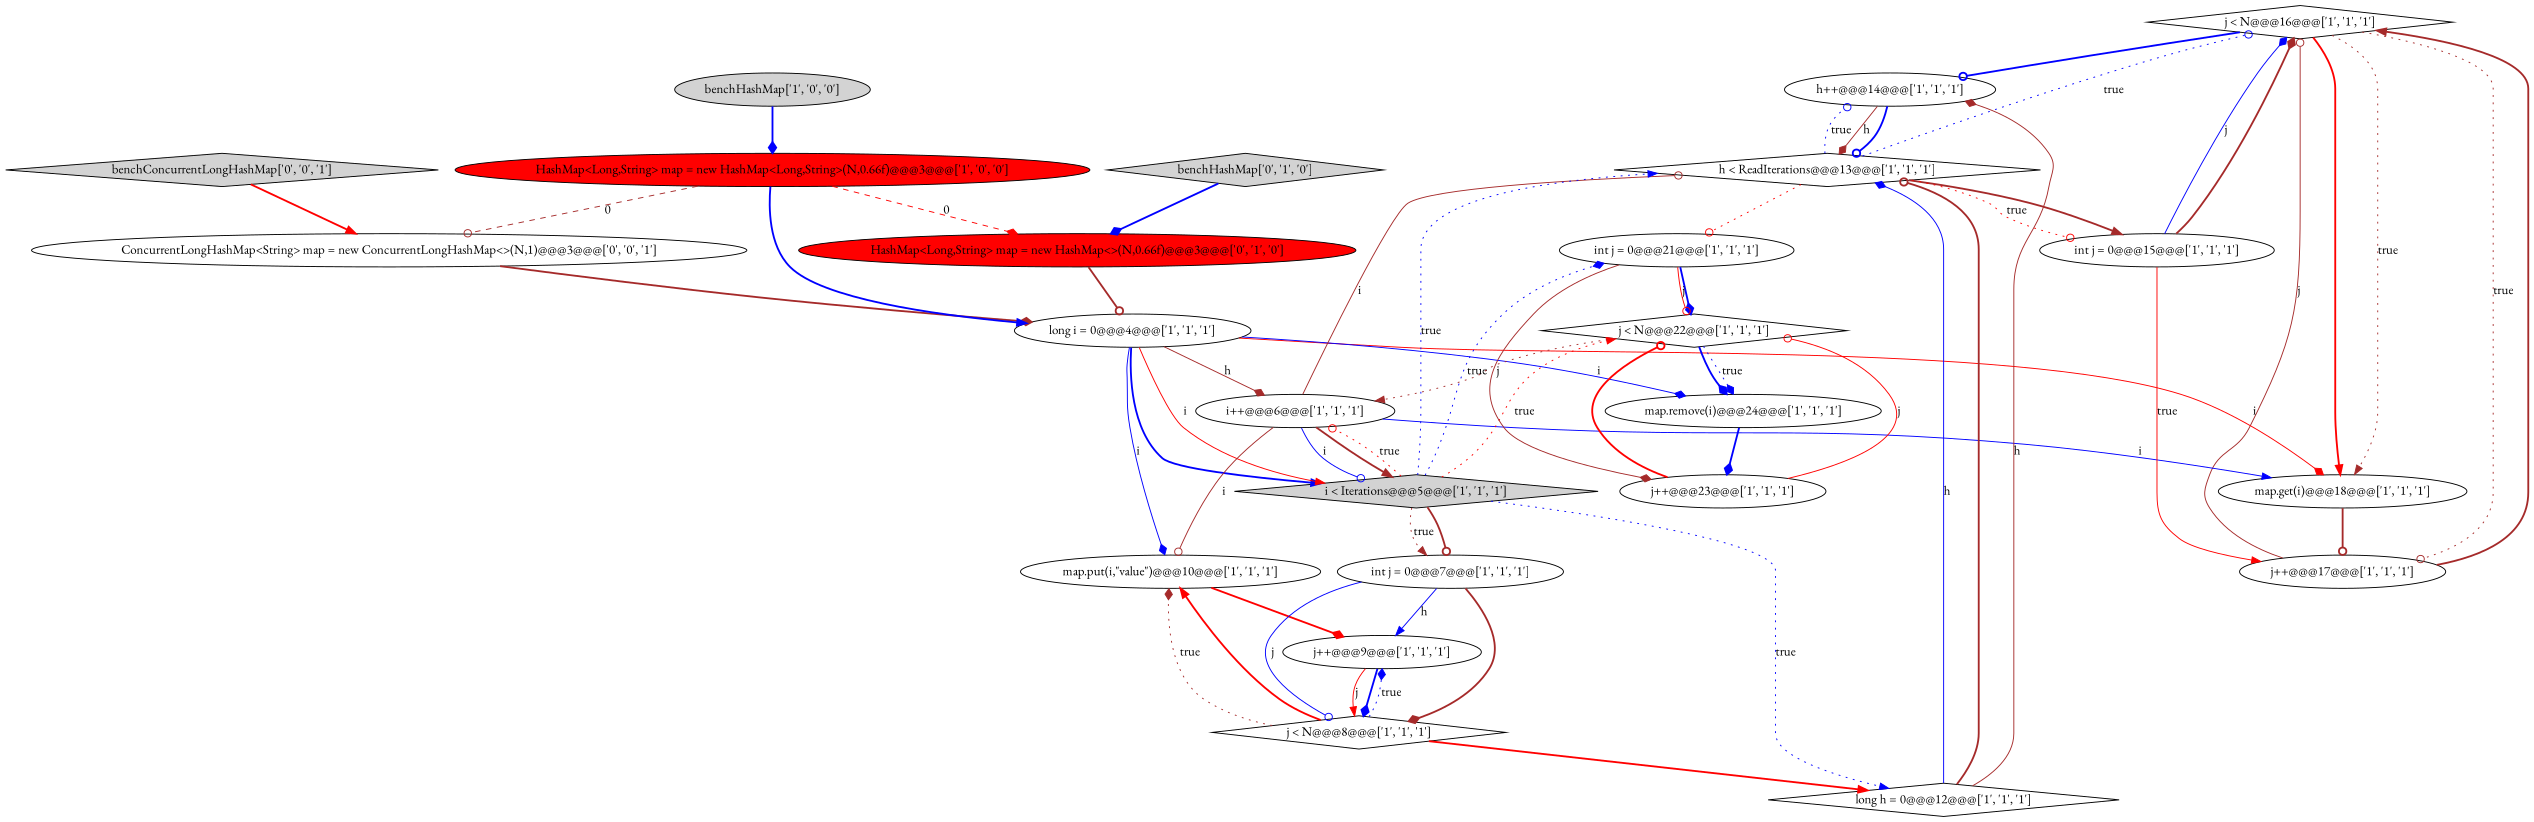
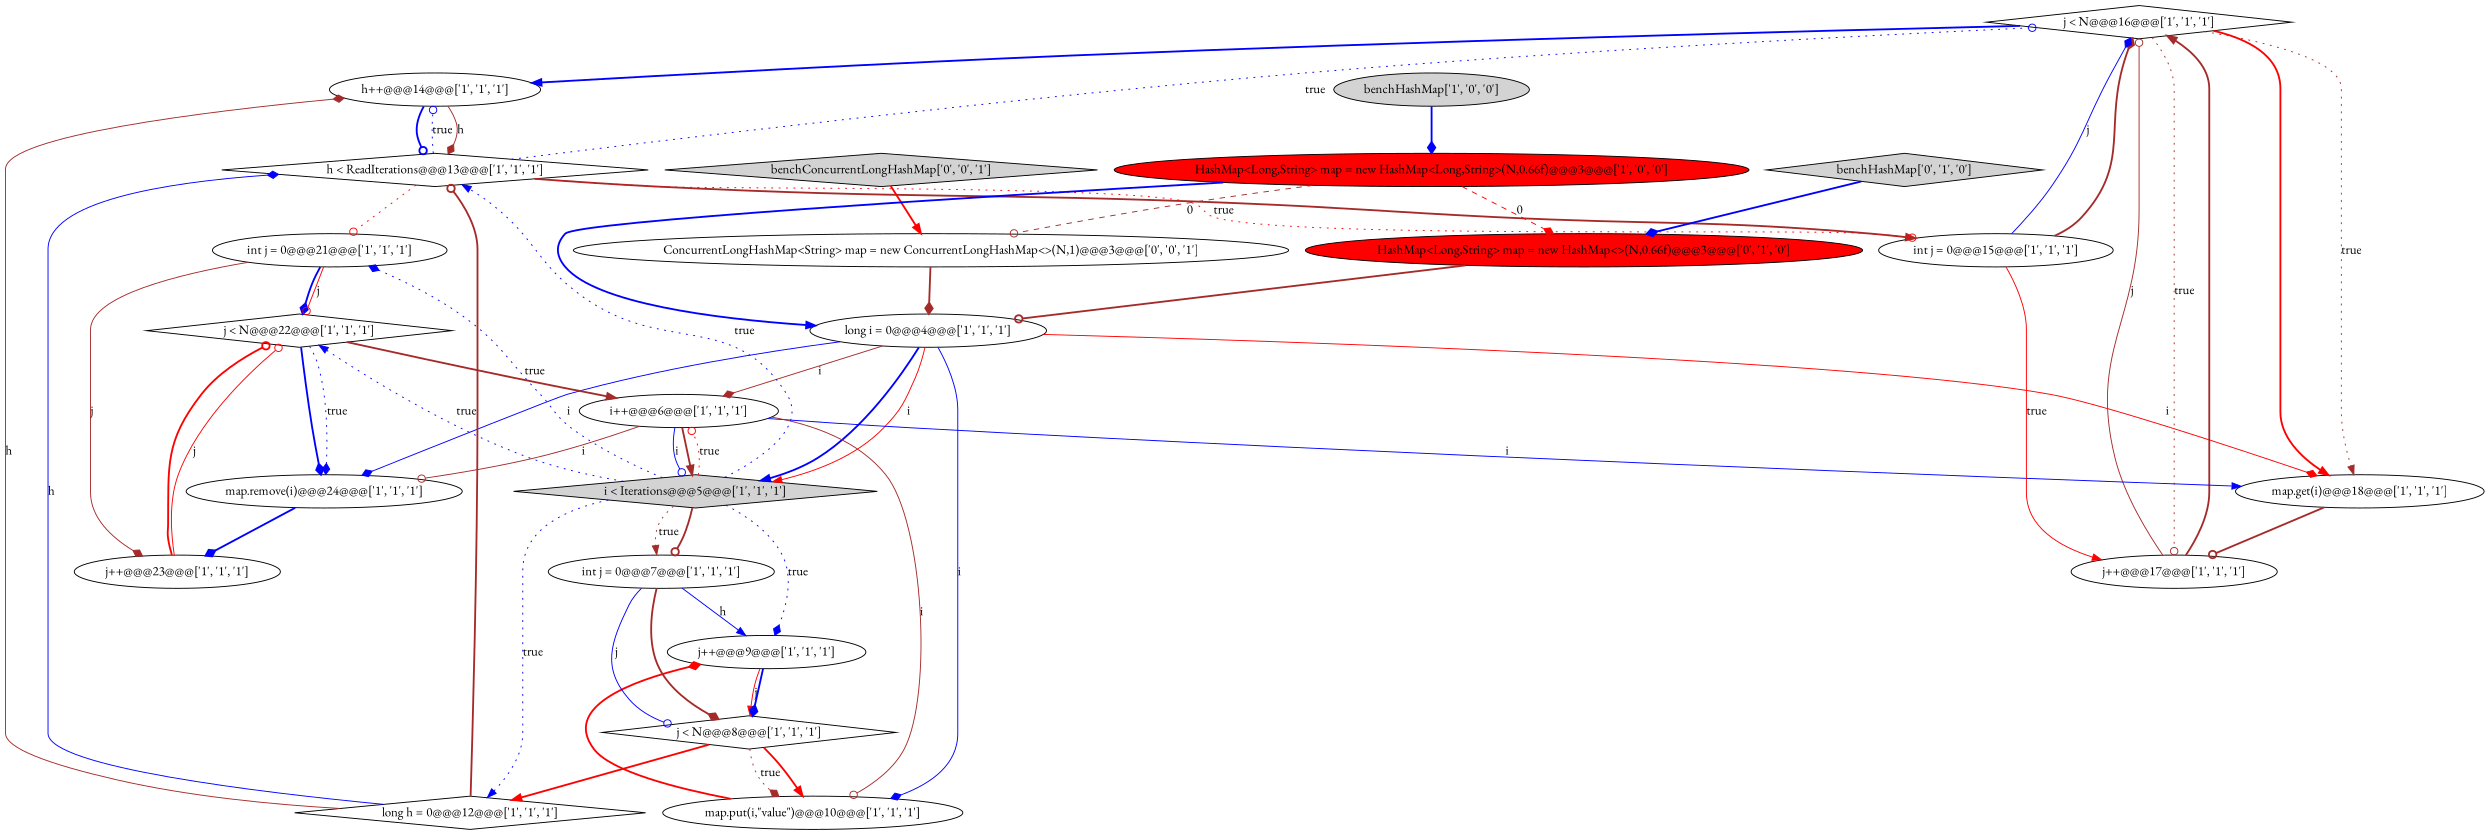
(2103, 54) -> (1281, 48)
(1432, 196) -> (544, 455)
(1487, 370) -> (470, 369)
(1228, 371) -> (820, 371)
(1513, 395) -> (461, 428)
(1377, 699) -> (781, 553)
